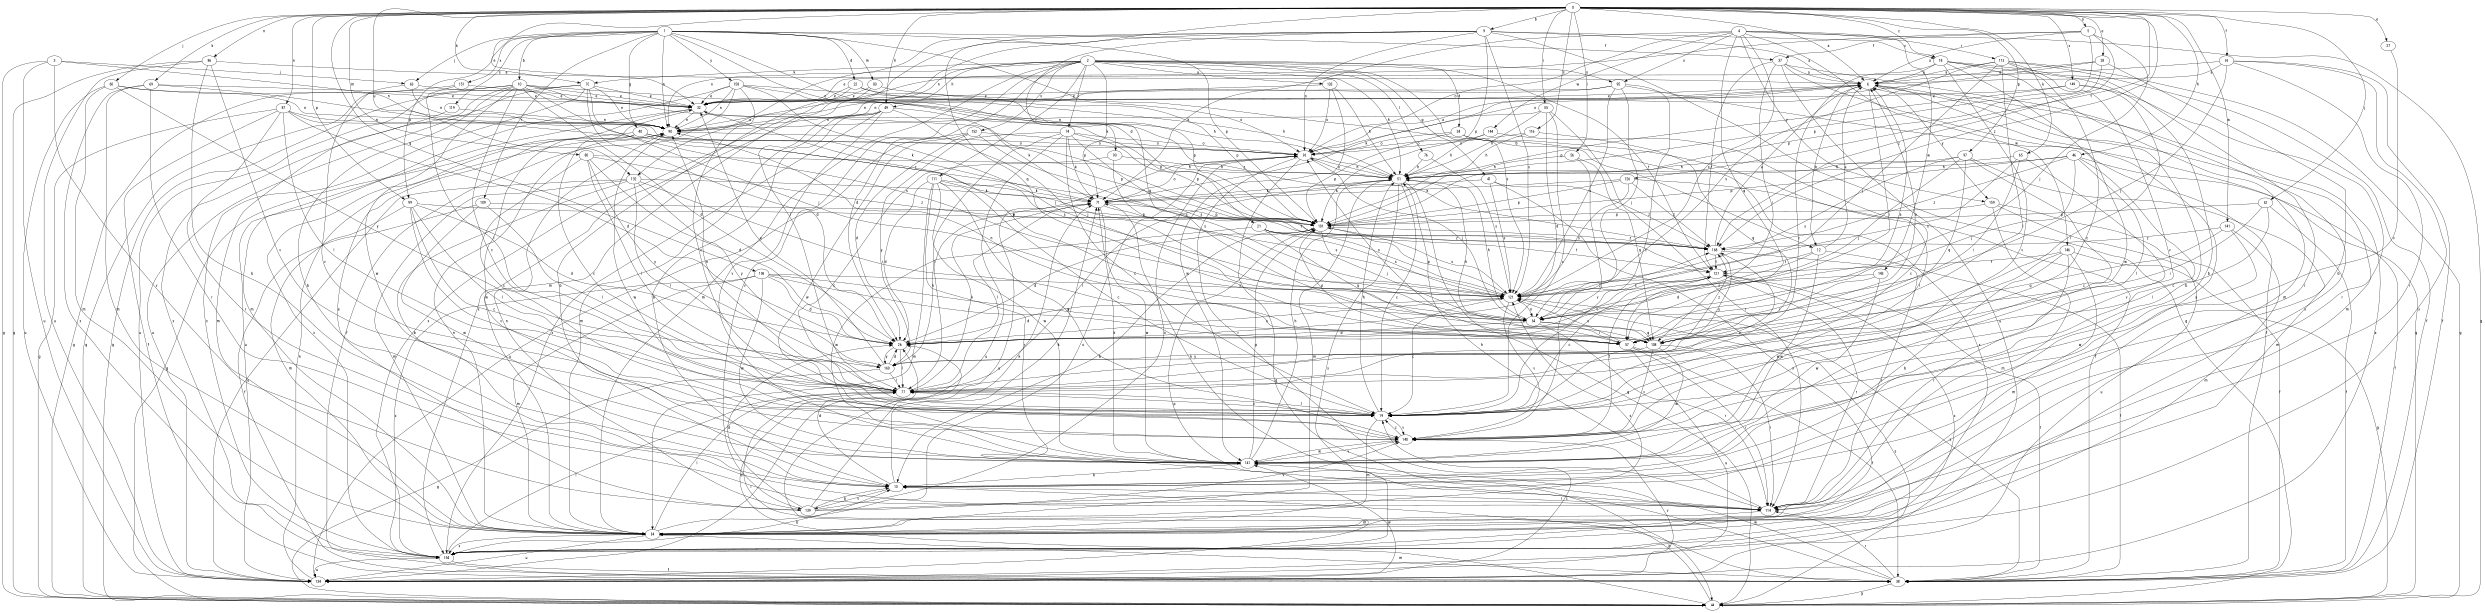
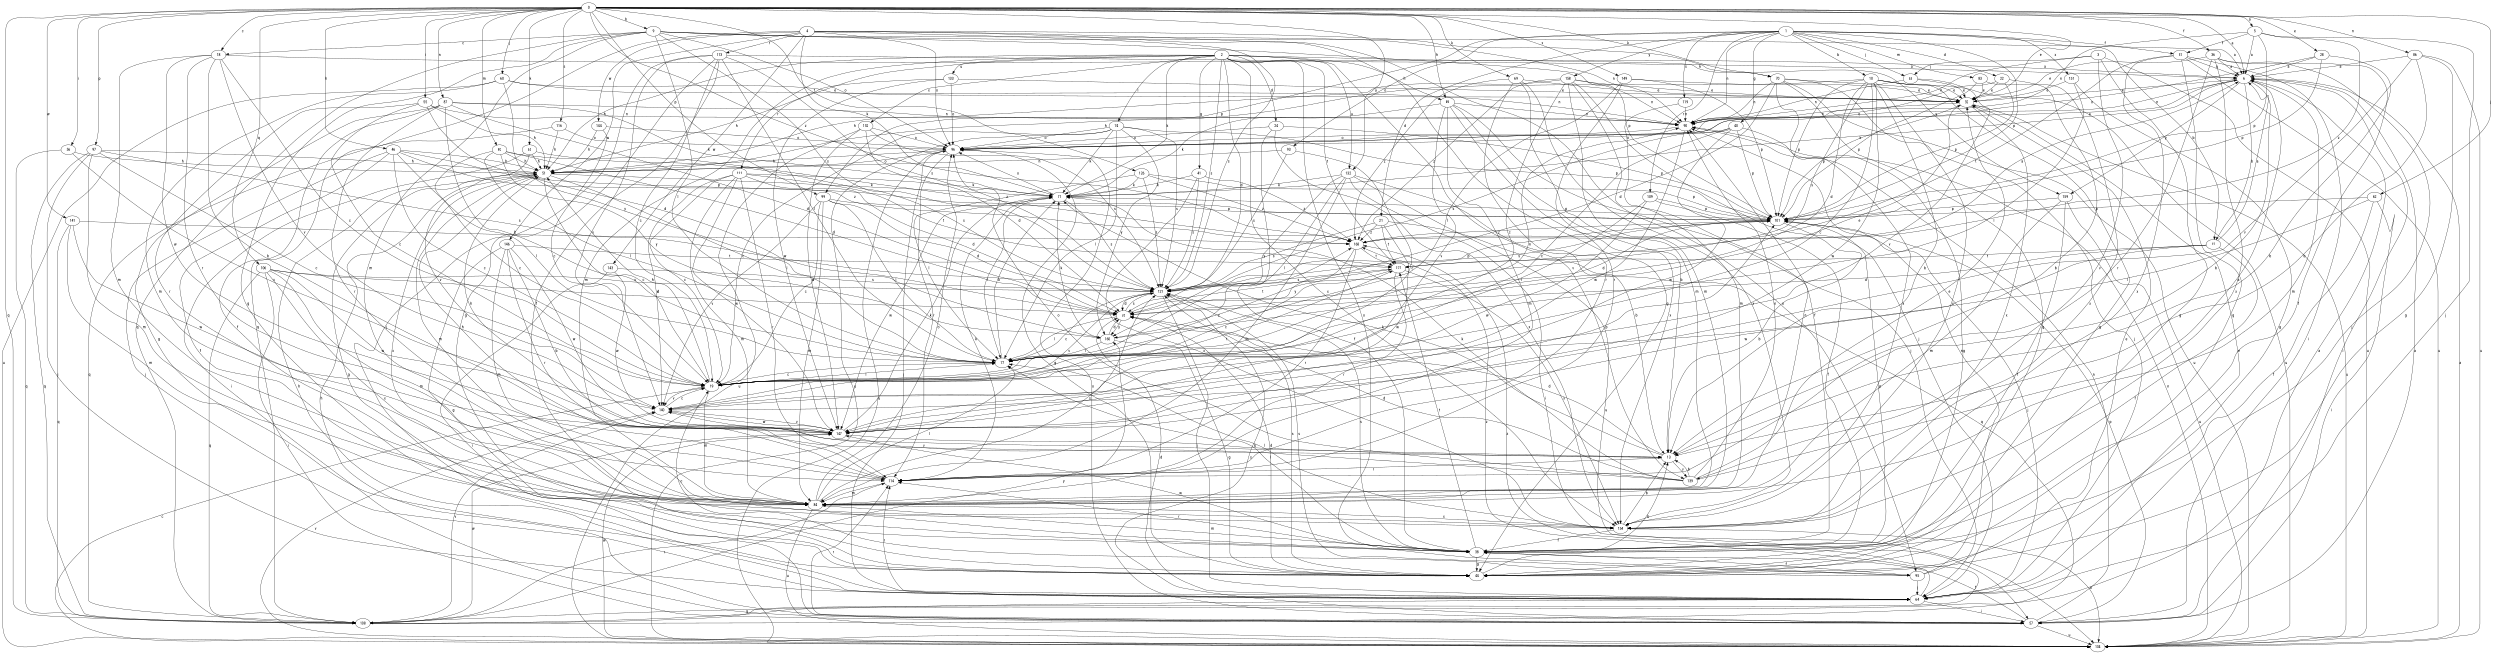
(2388, 46) -> none
(1426, 155) -> none
(2271, 271) -> (1685, 560)
(1531, 309) -> (1198, 446)
